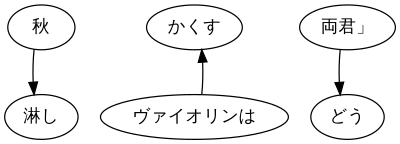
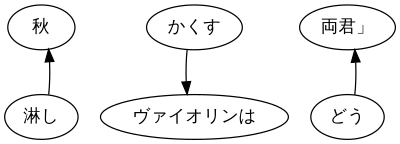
(33, 66) -> (50, 78)
(339, 66) -> (356, 79)
(203, 78) -> (186, 66)
